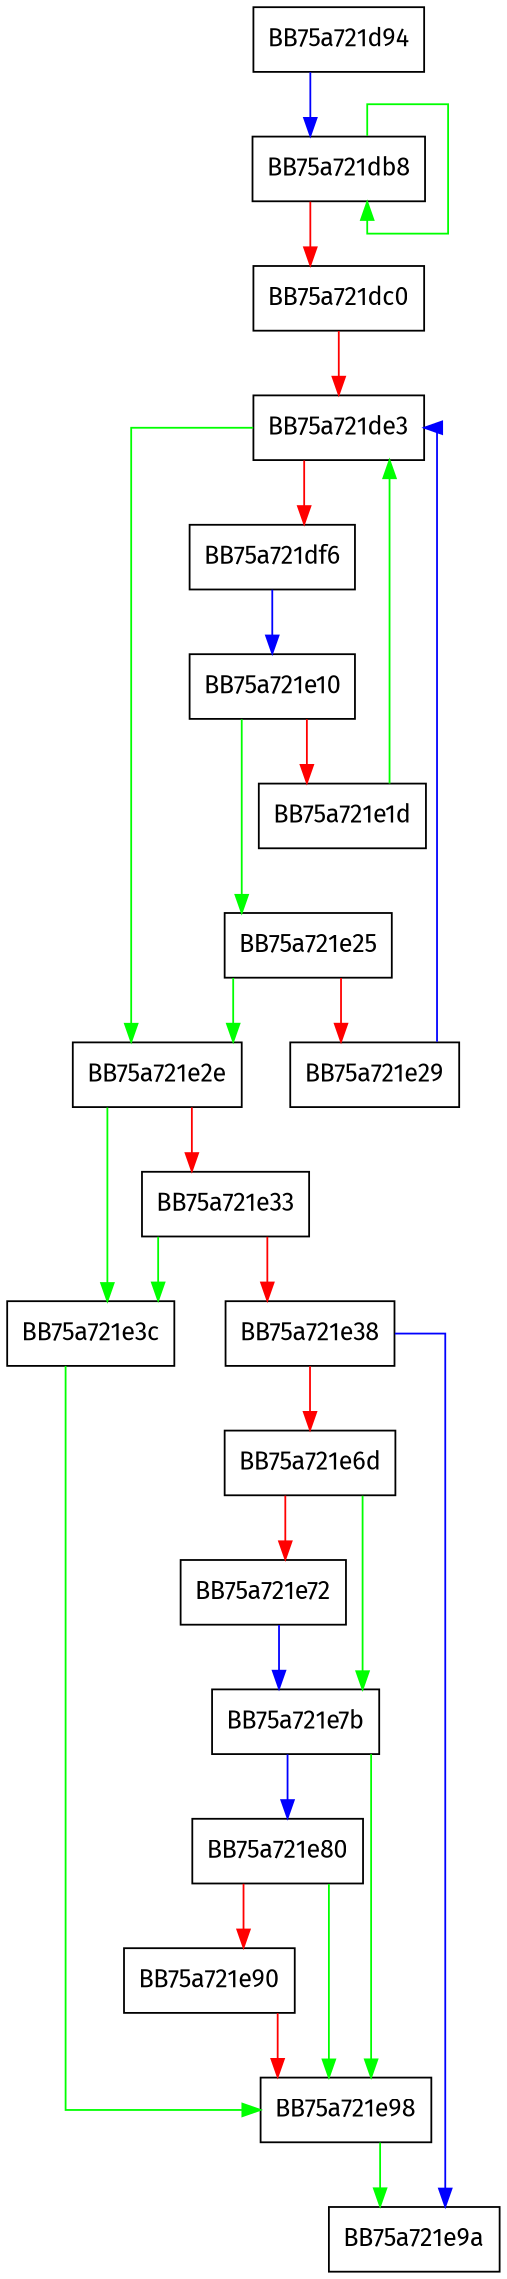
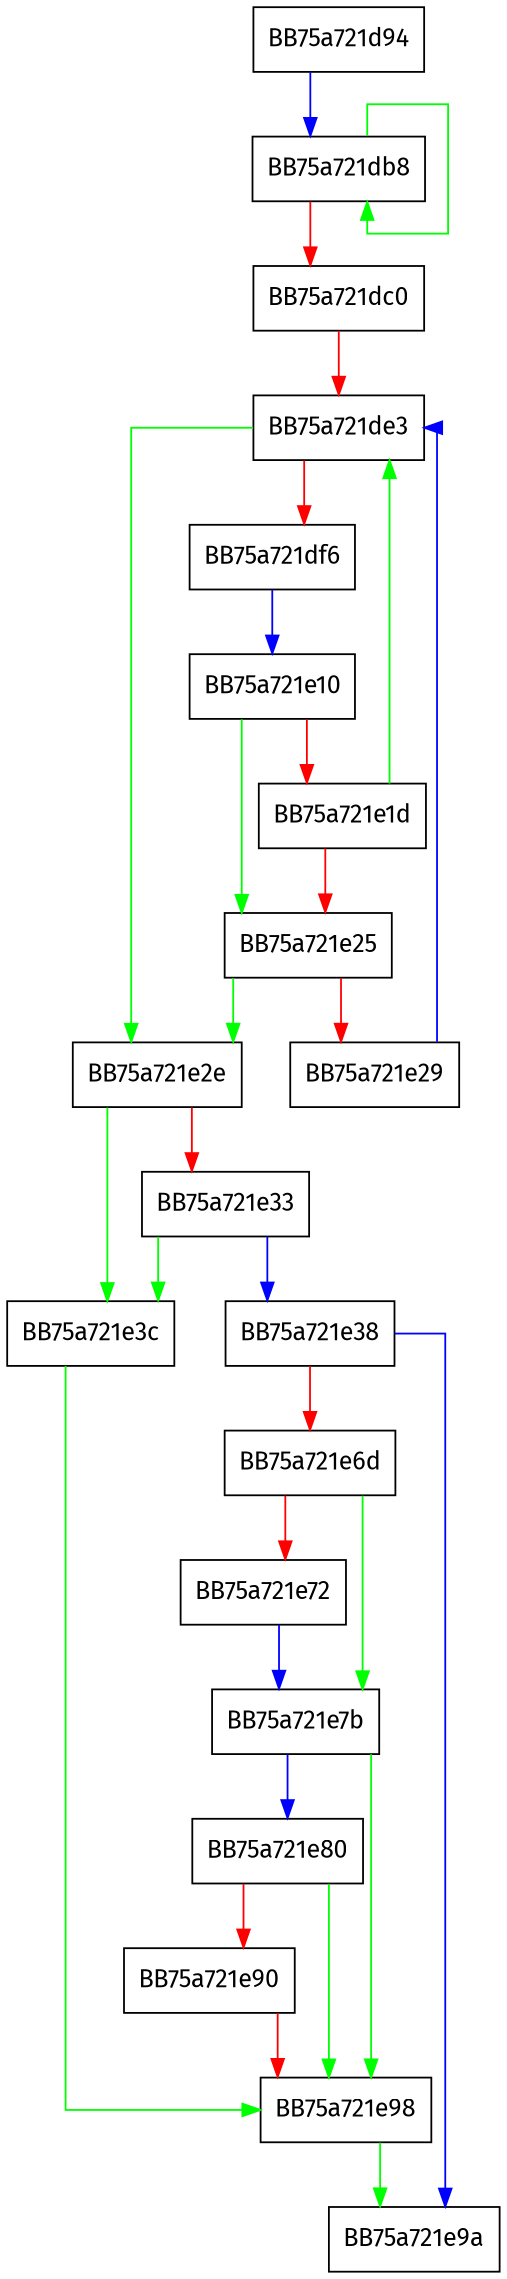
none -> (325, 871)
(267, 1260) -> (267, 1260)
